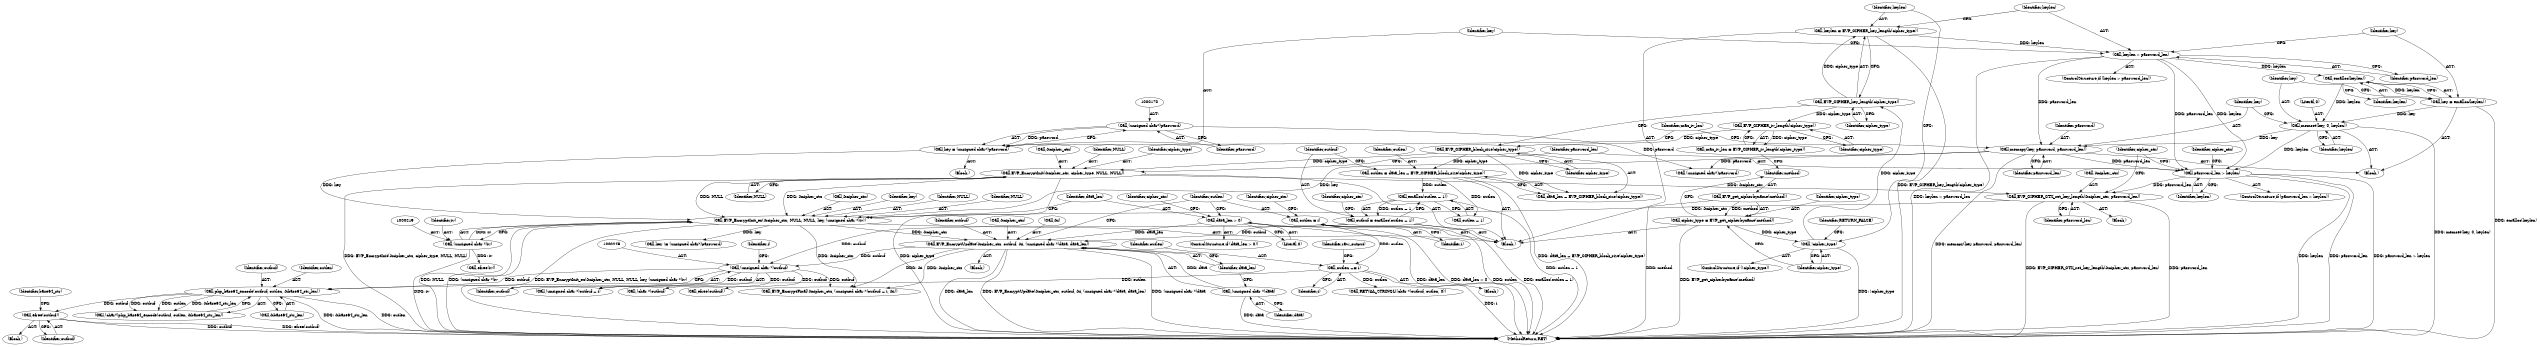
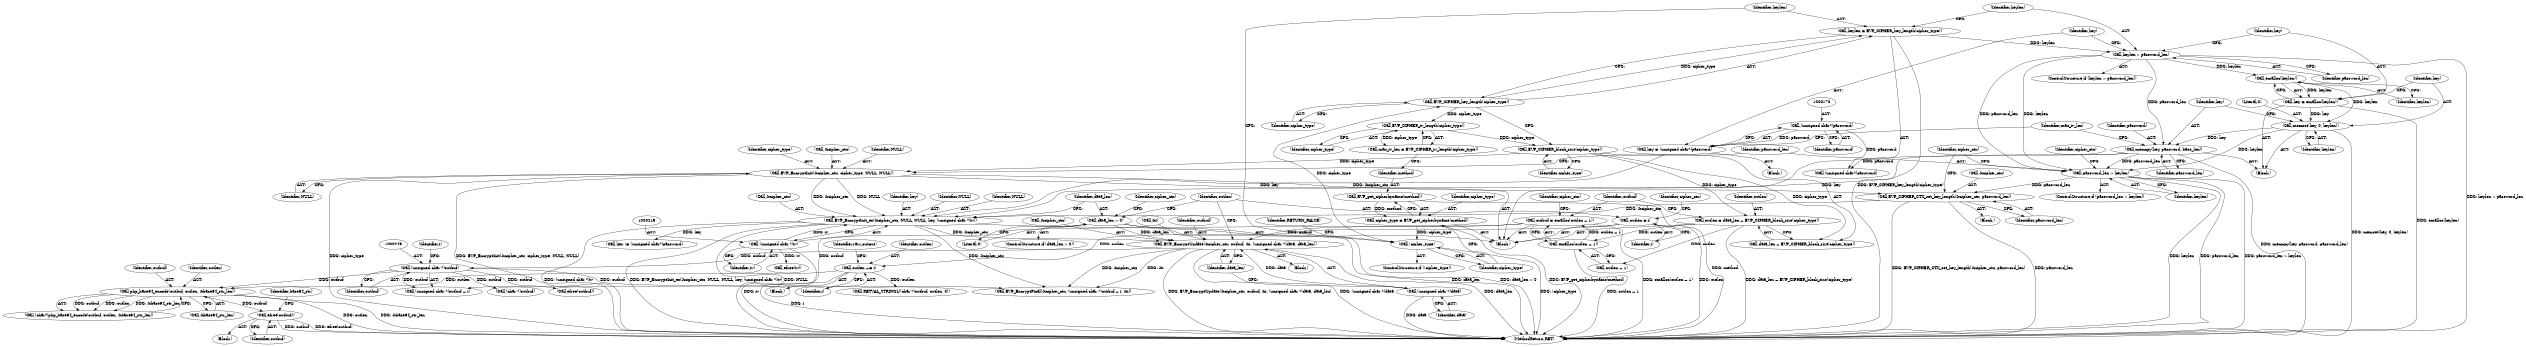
(2043, 150) -> (2164, 150)
(1700, 188) -> (1405, 209)
(1102, 226) -> (978, 235)
none -> (729, 251)
